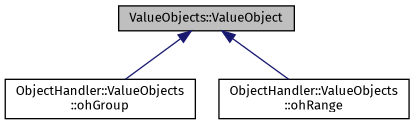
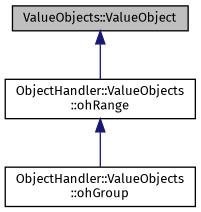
(153, 59) -> (100, 150)
